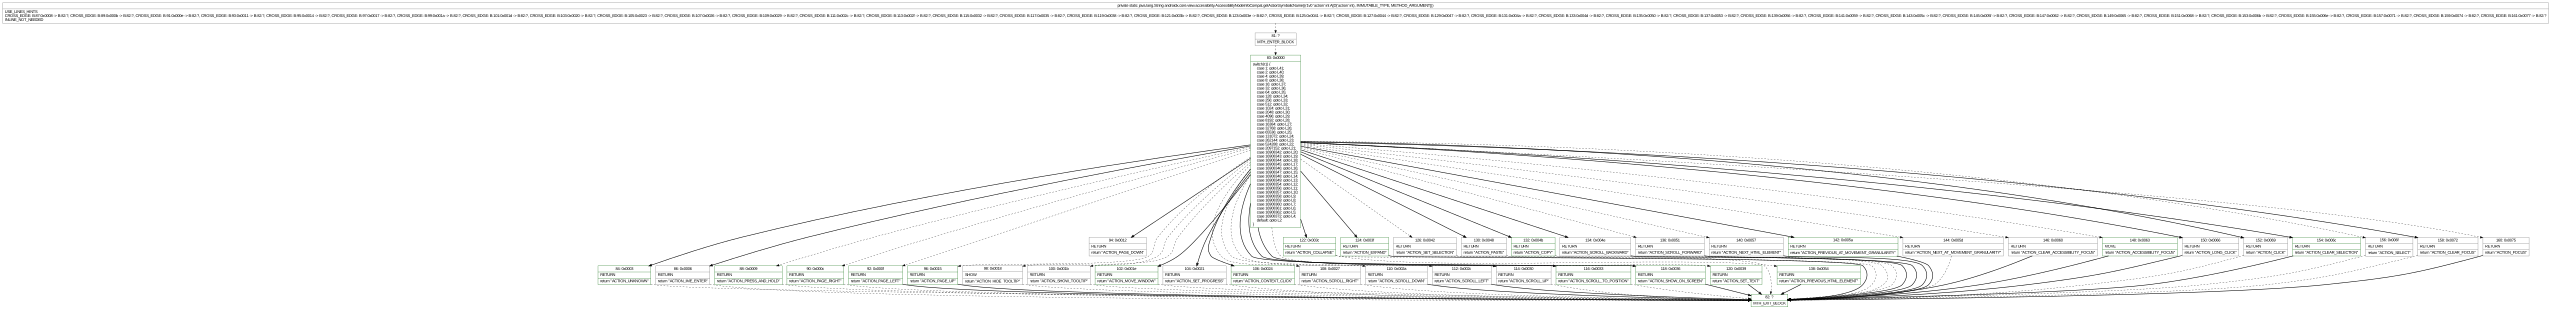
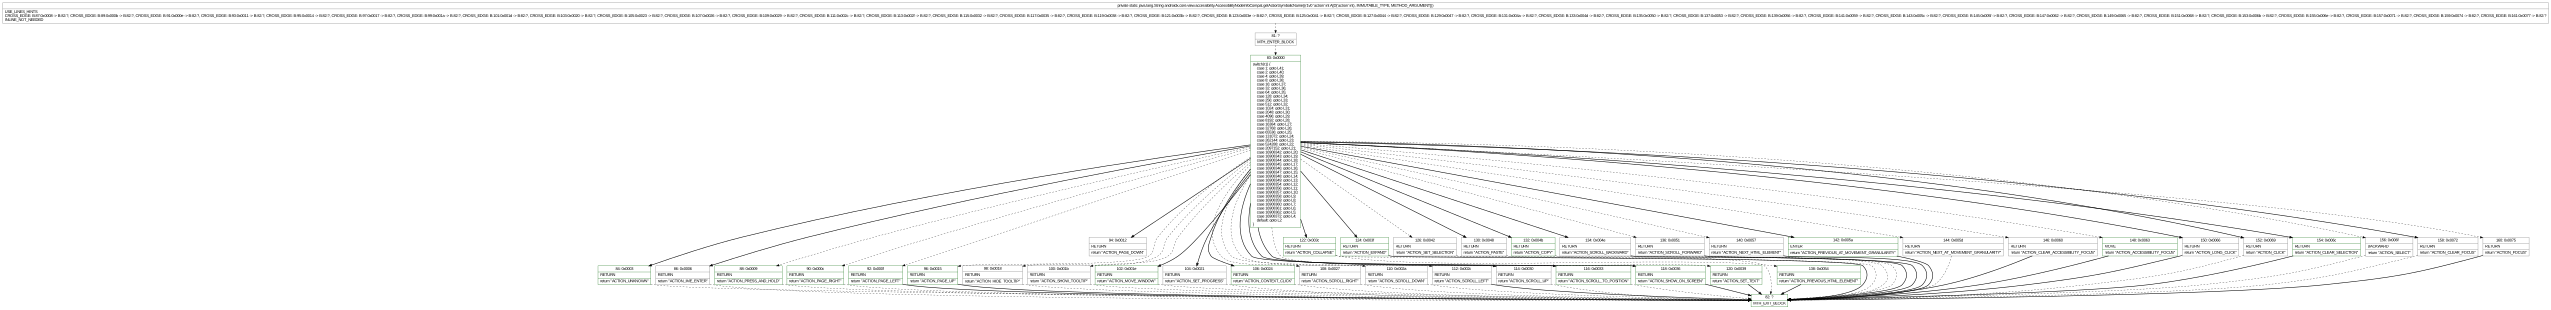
(1798, 246) -> (1796, 246)
(2375, 246) -> (2378, 246)
(971, 275) -> (973, 275)
(1588, 296) -> (1588, 296)
